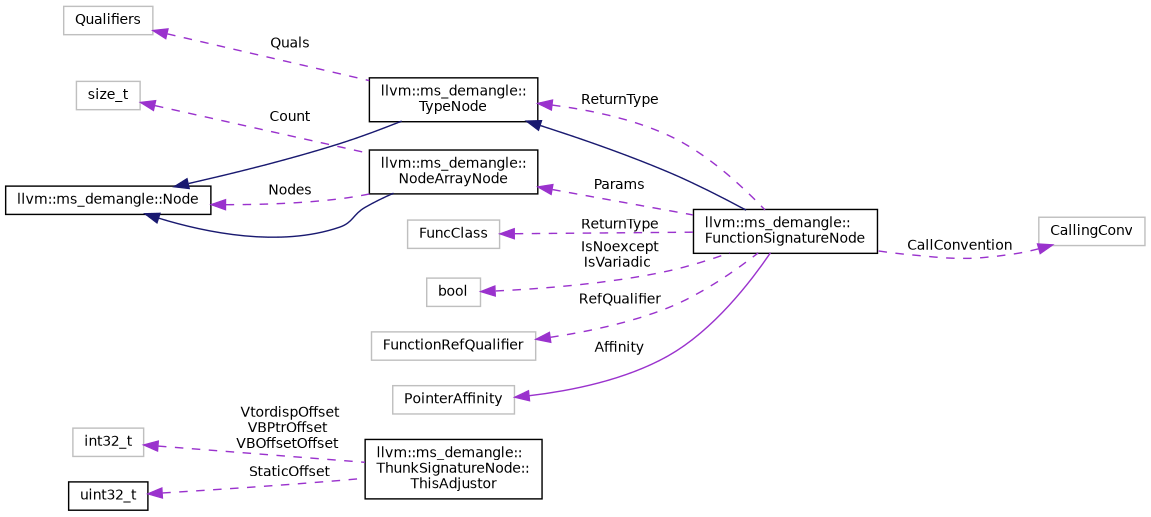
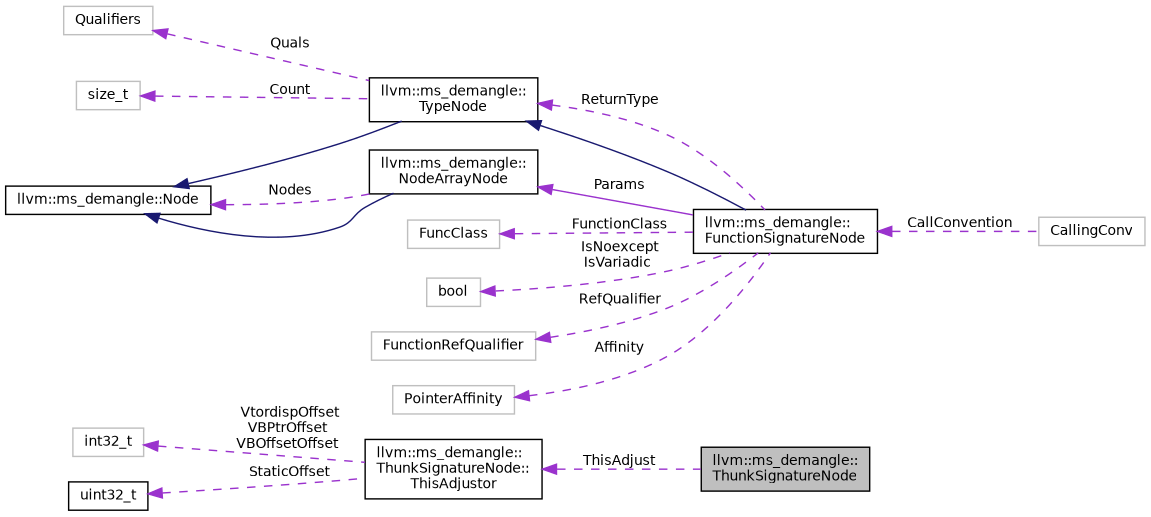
(262, 130) -> (262, 97)
(623, 202) -> (623, 202)
(618, 225) -> (618, 225)
(959, 258) -> (965, 231)
(668, 356) -> (668, 356)
none -> (785, 469)
